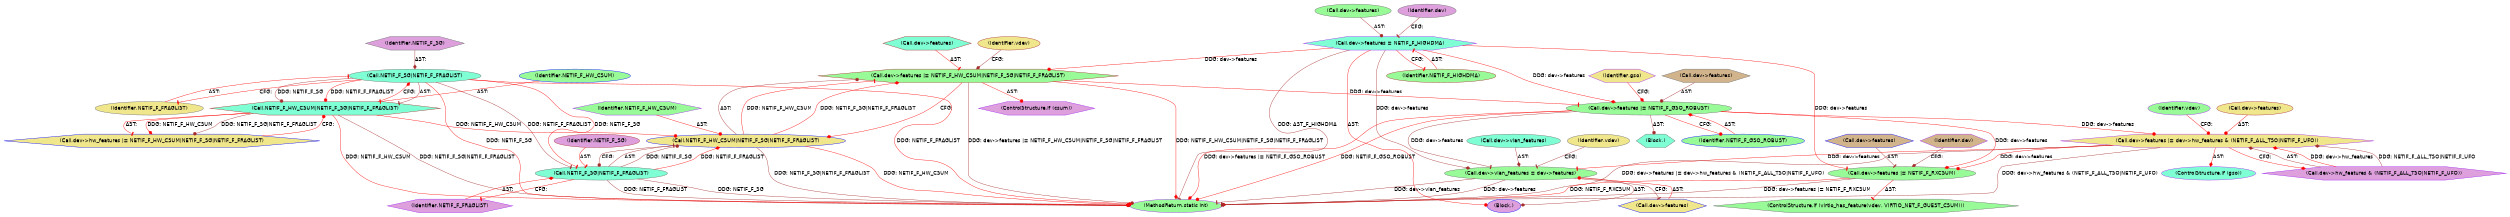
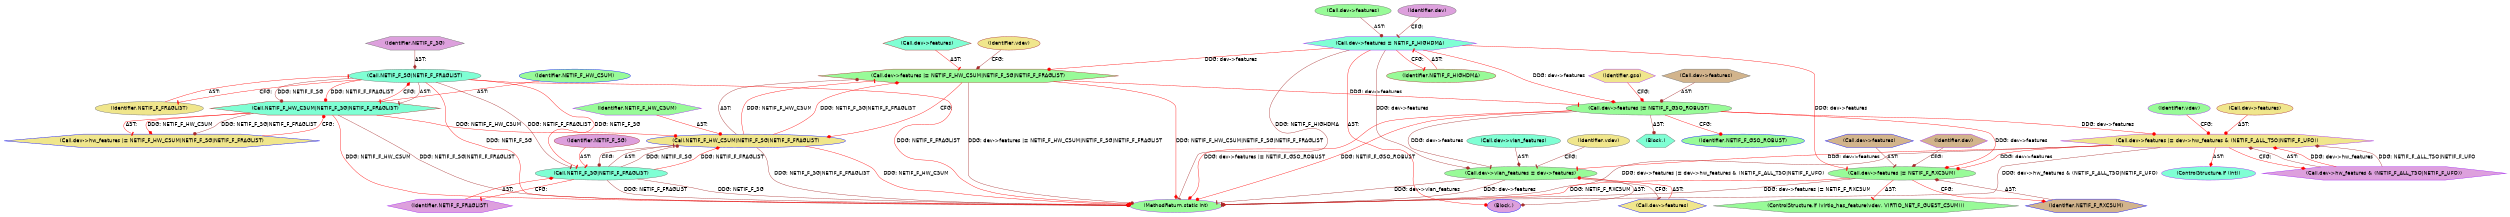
(1037, 108) -> none
(1715, 122) -> none
(1307, 125) -> (1307, 125)
(2209, 173) -> (2209, 173)
none -> (2086, 206)
